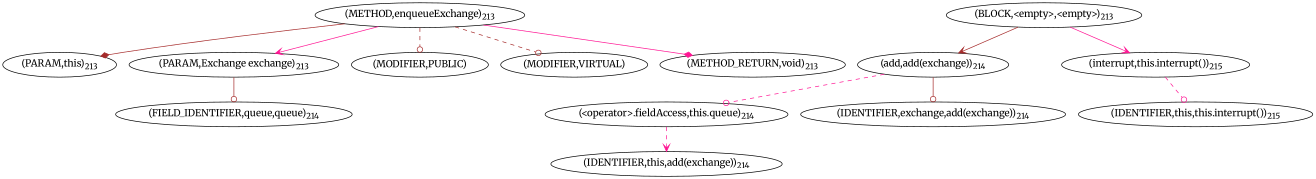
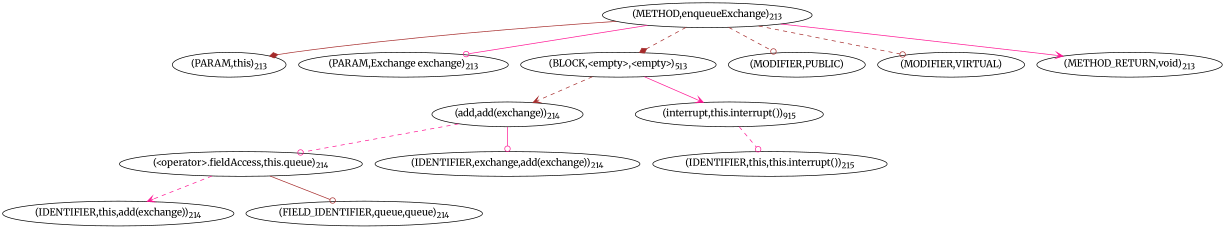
(1107, 14) -> (681, 64)
none -> (666, 38)
(330, 39) -> (558, 39)
(992, 39) -> (566, 88)
(584, 40) -> (918, 39)
(1216, 64) -> (790, 113)
(234, 87) -> (300, 188)
(933, 87) -> (507, 136)
